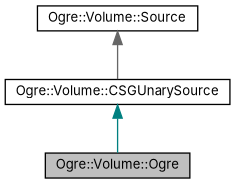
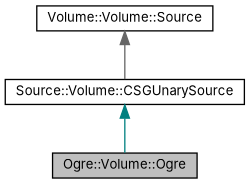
(118, 18) -> (125, 18)
(118, 92) -> (125, 92)
